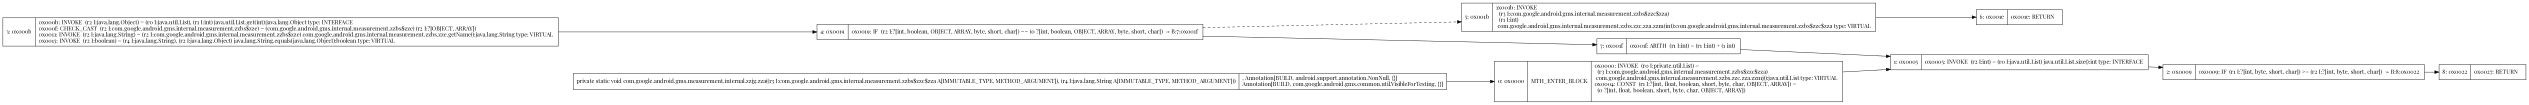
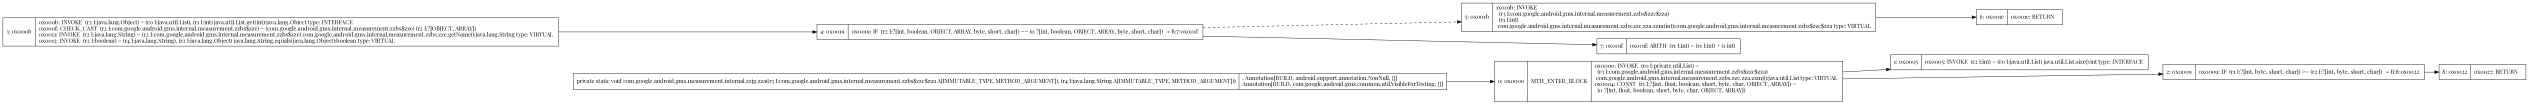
(1813, 53) -> none
(2154, 67) -> (2001, 77)
